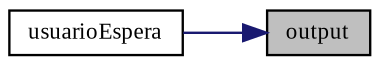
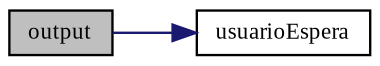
(213, 33) -> (143, 33)
